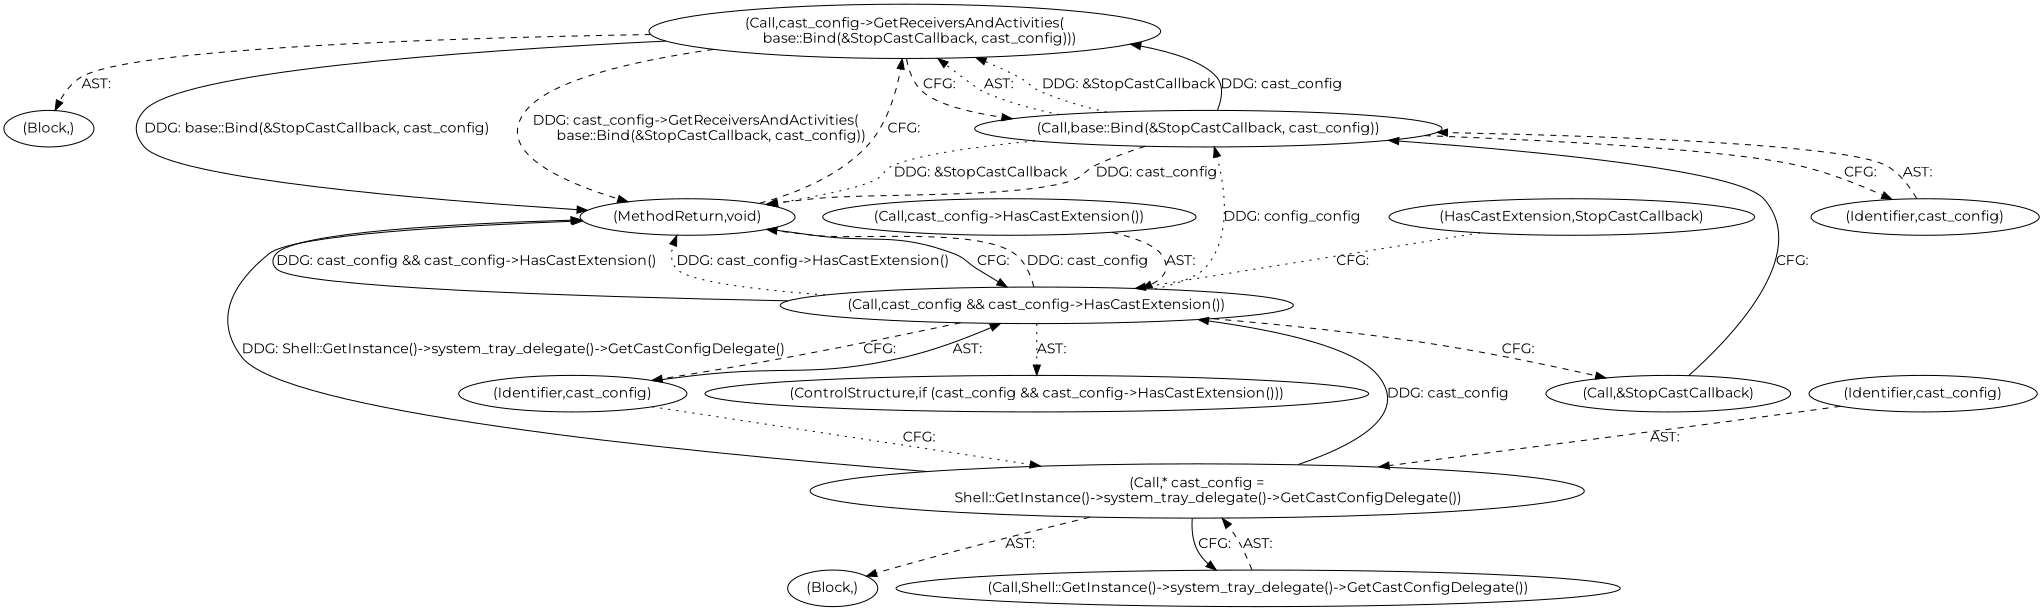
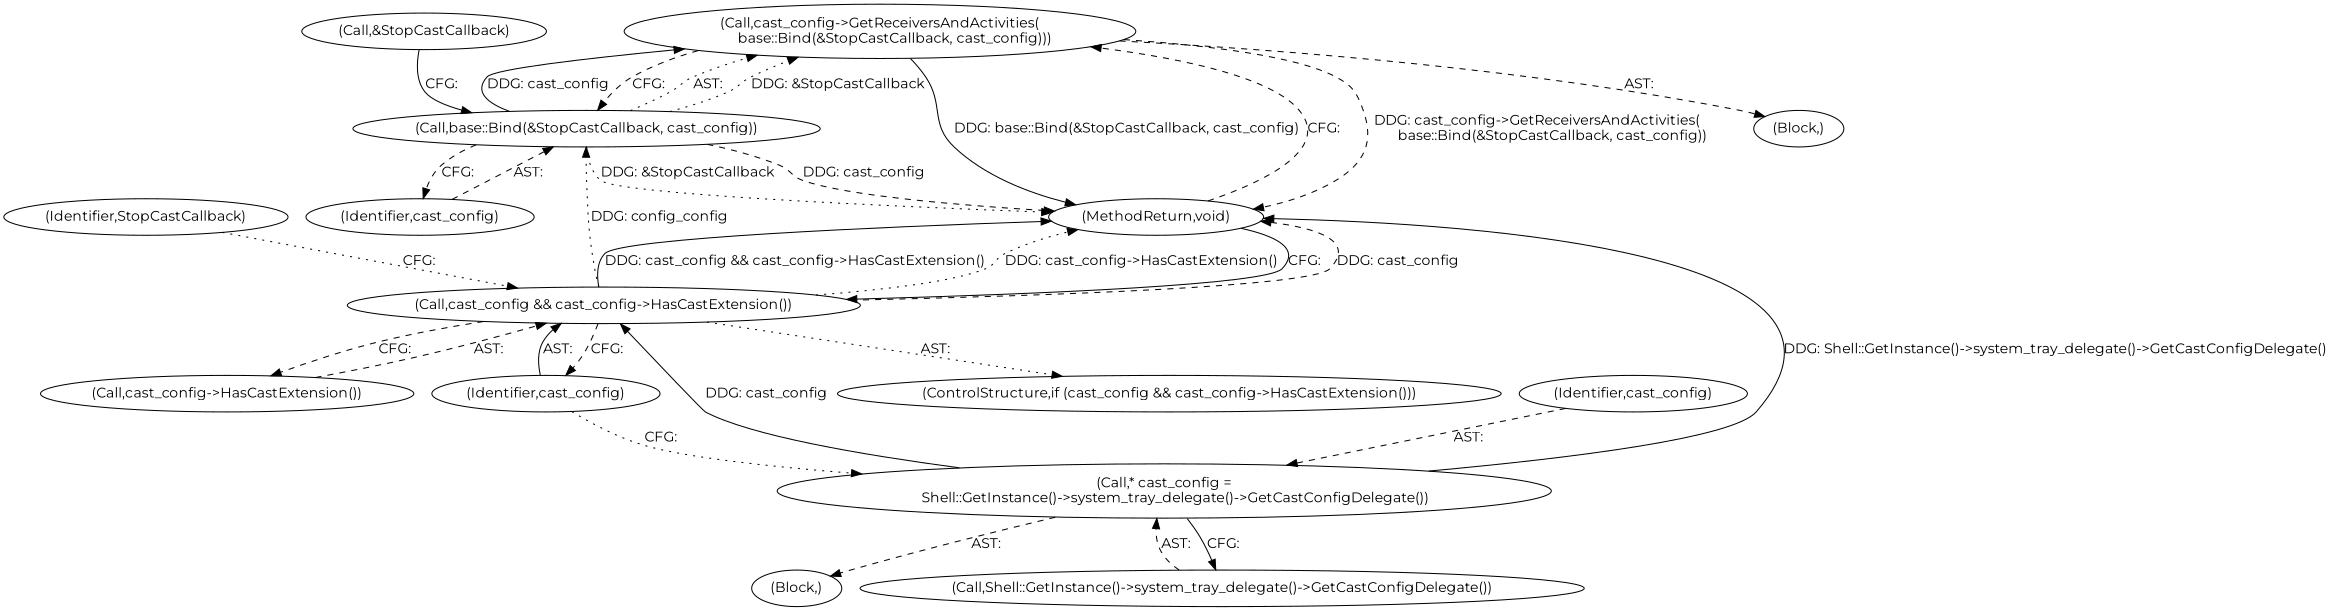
(1572, 217) -> (146, 217)
(1406, 340) -> (381, 341)
